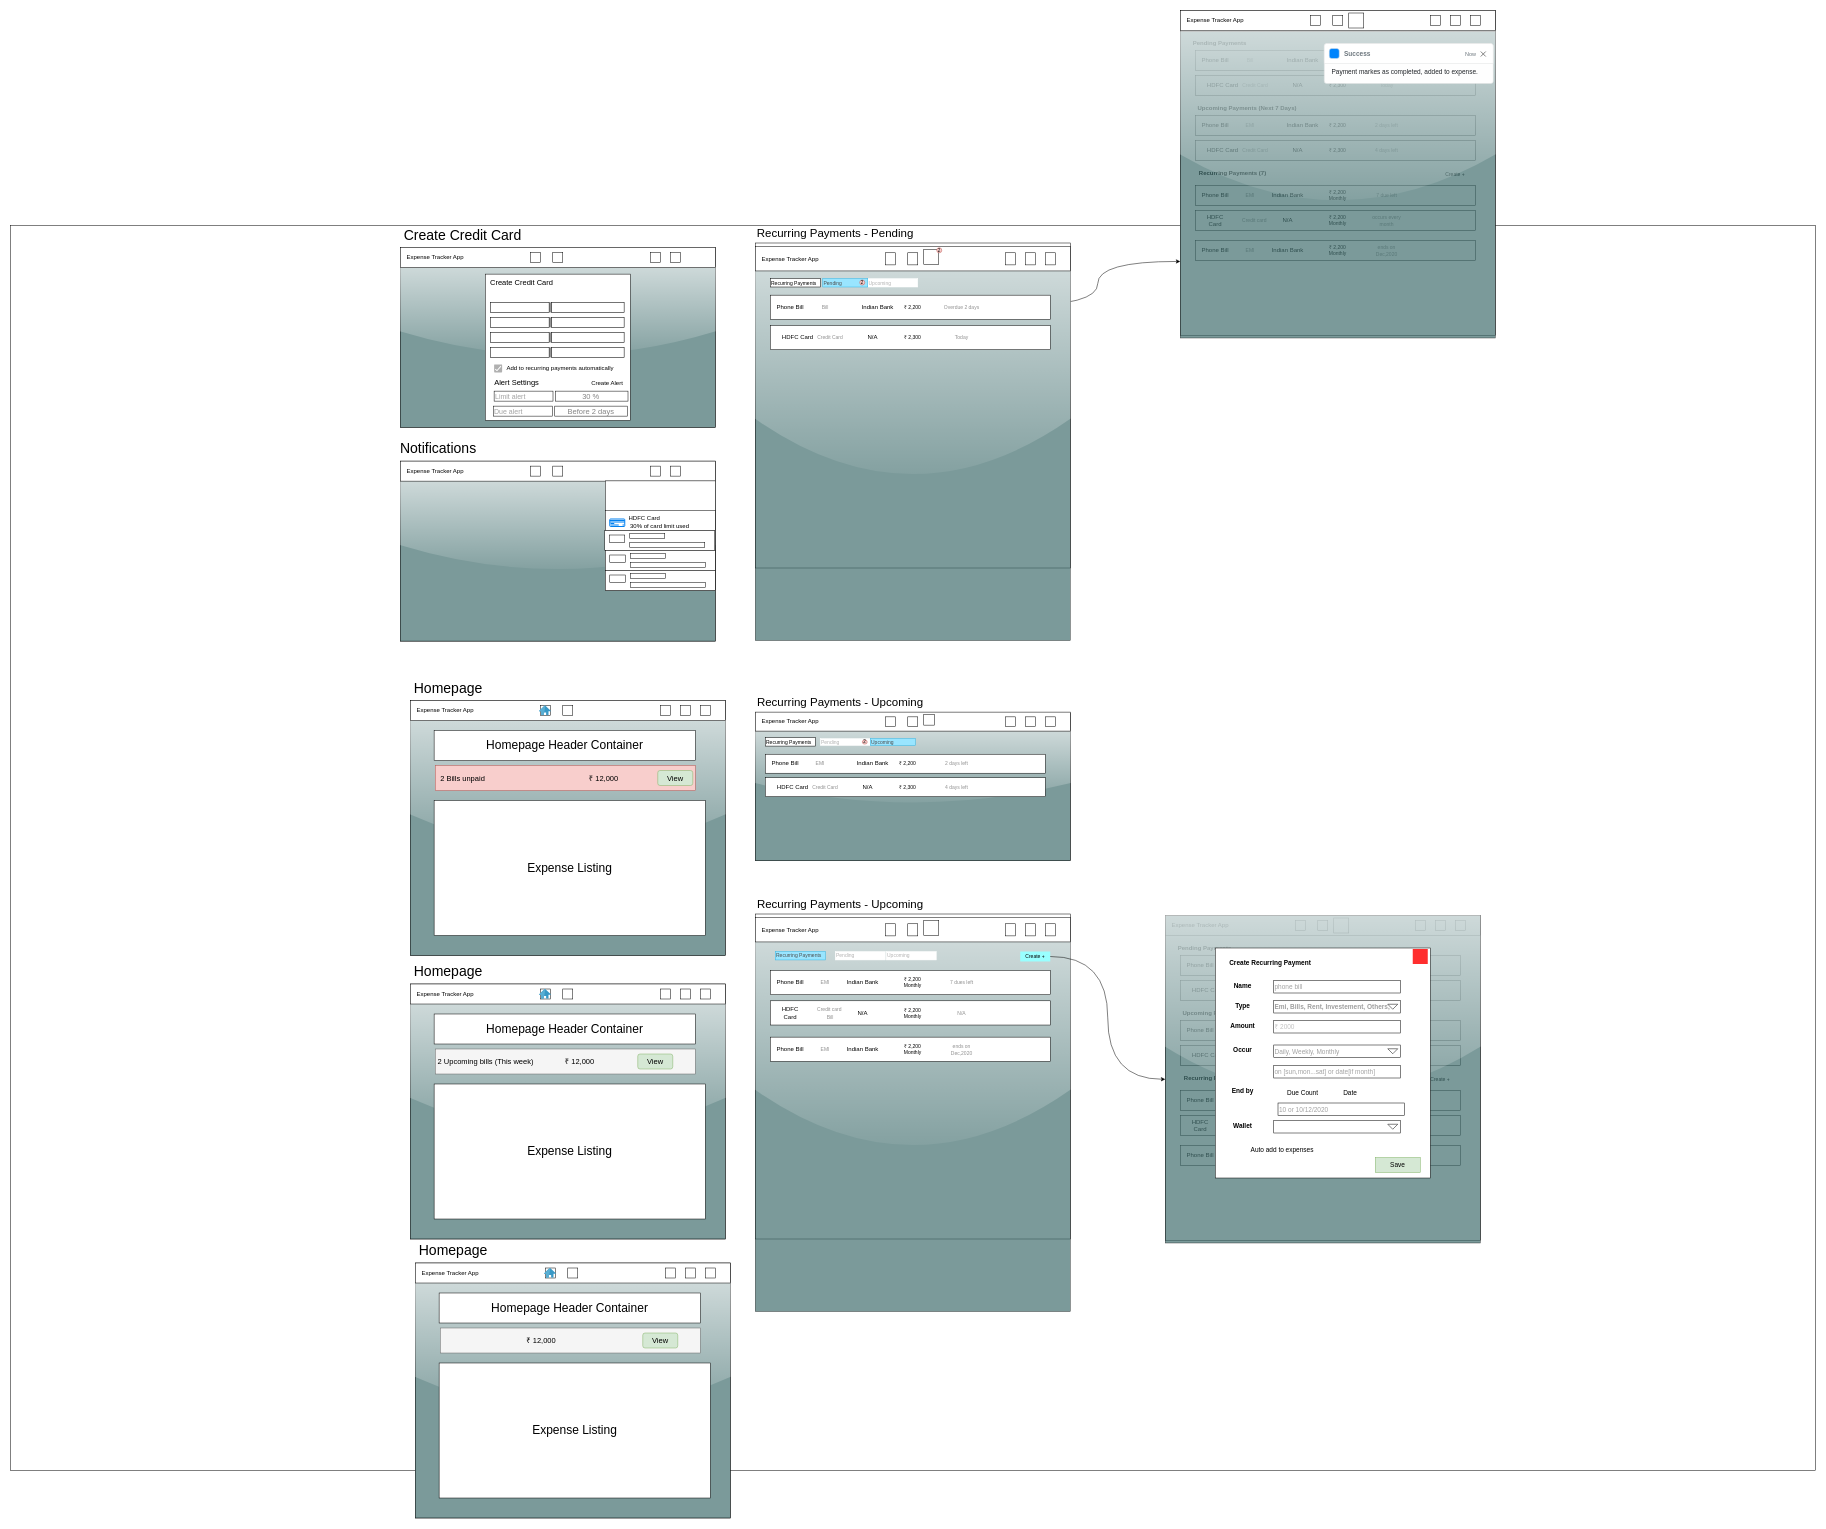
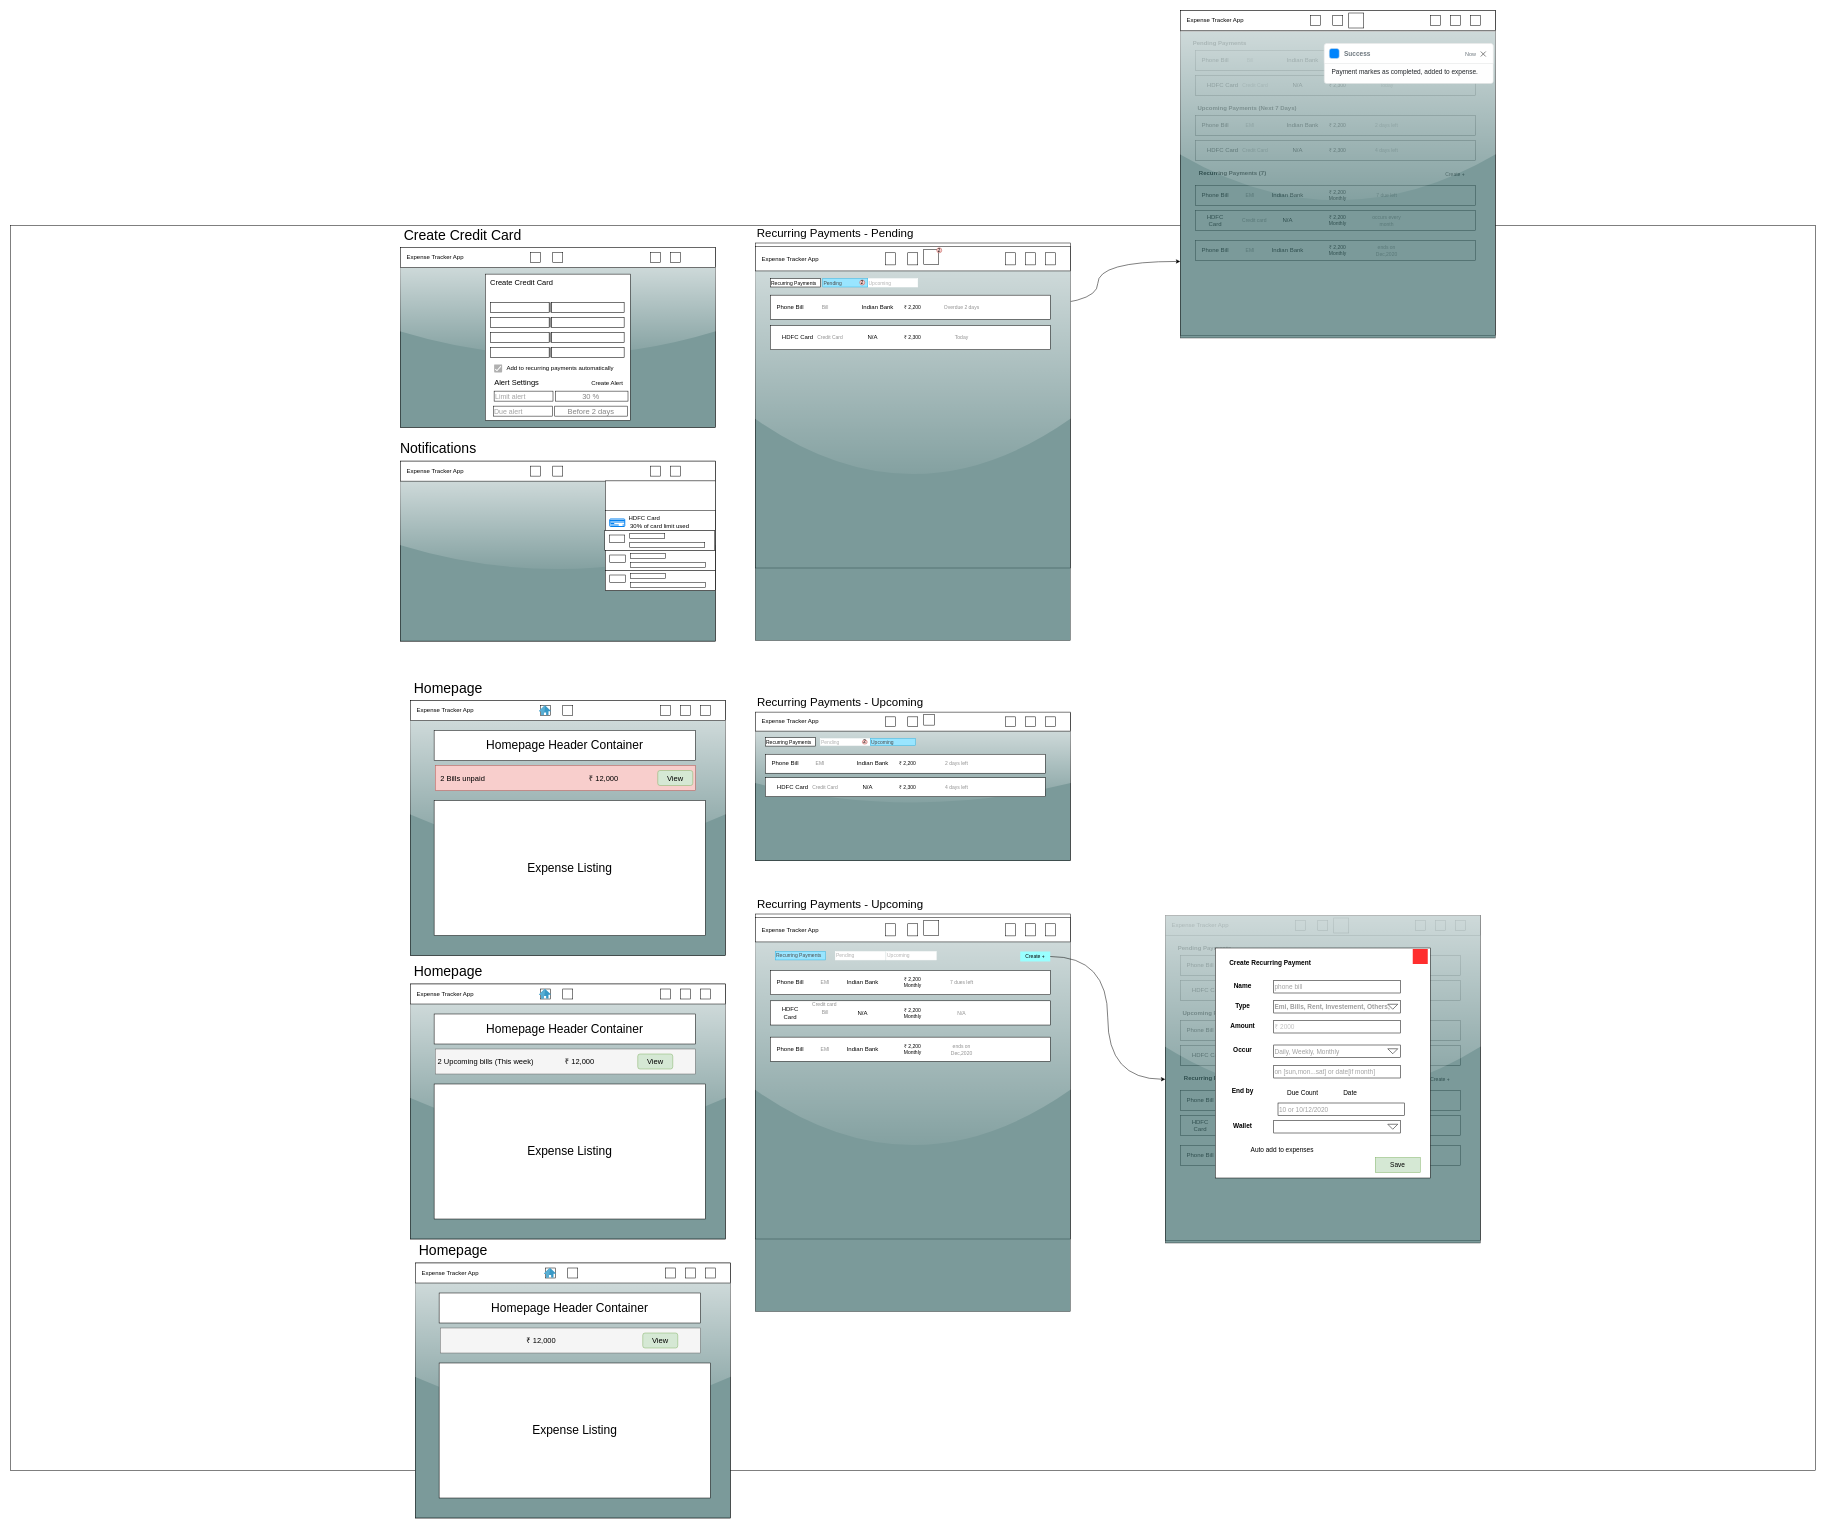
(830, 1013) -> (825, 1008)
